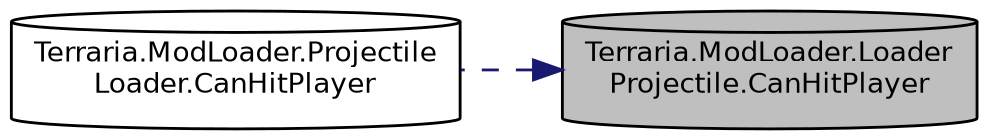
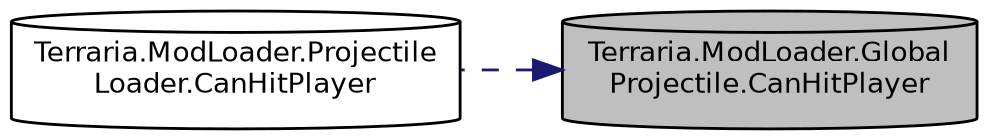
(770, 70) -> (770, 70)
